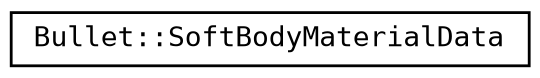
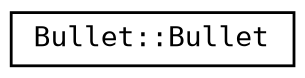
(270, 39) -> (153, 39)
